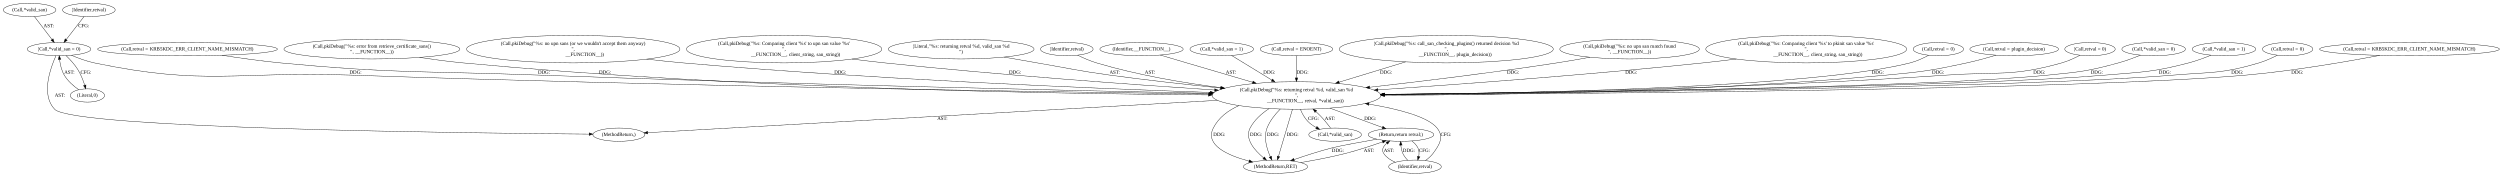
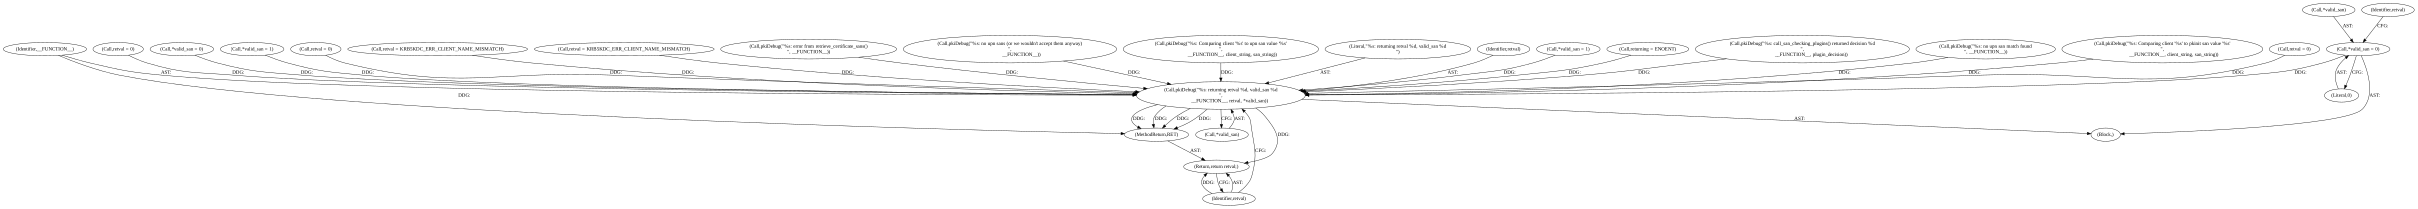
(1296, 49) -> (1648, 49)
(2014, 49) -> none
(619, 135) -> (2106, 135)
(1335, 147) -> (587, 115)
